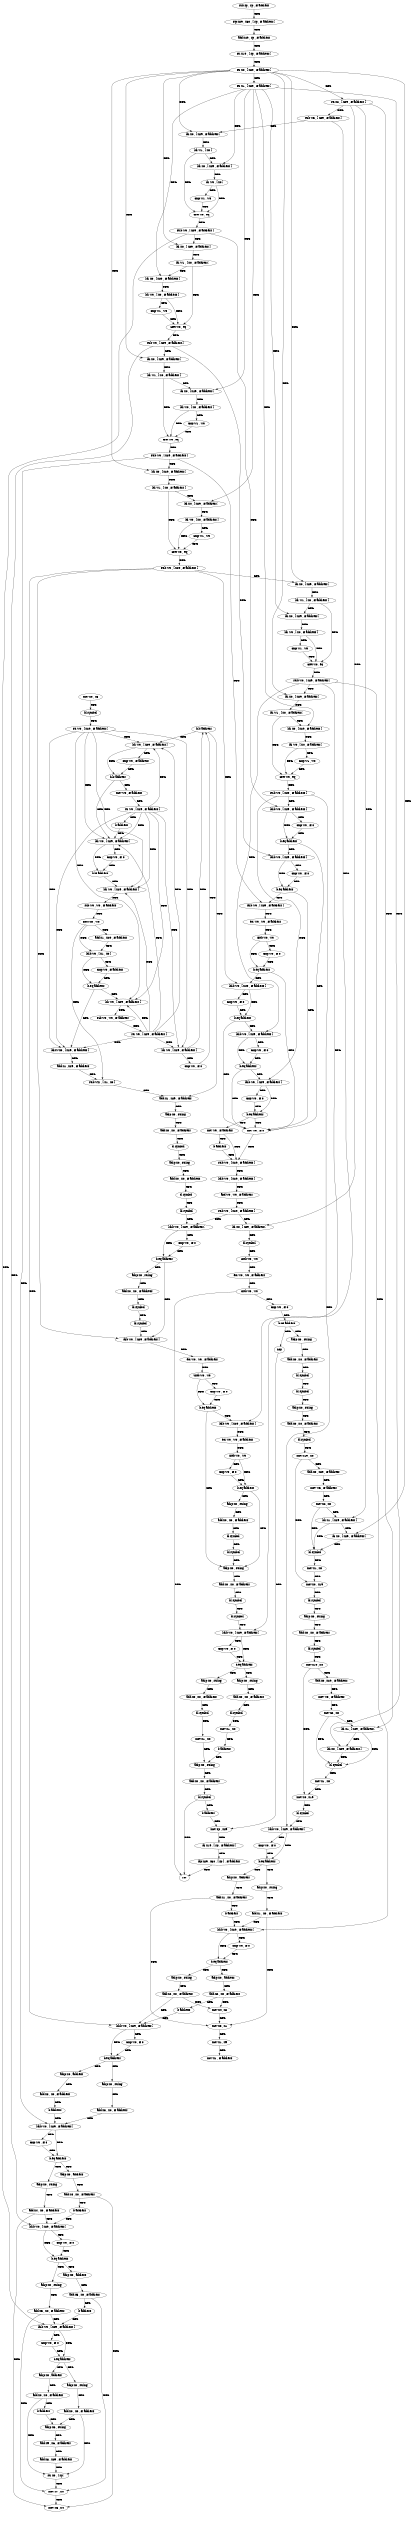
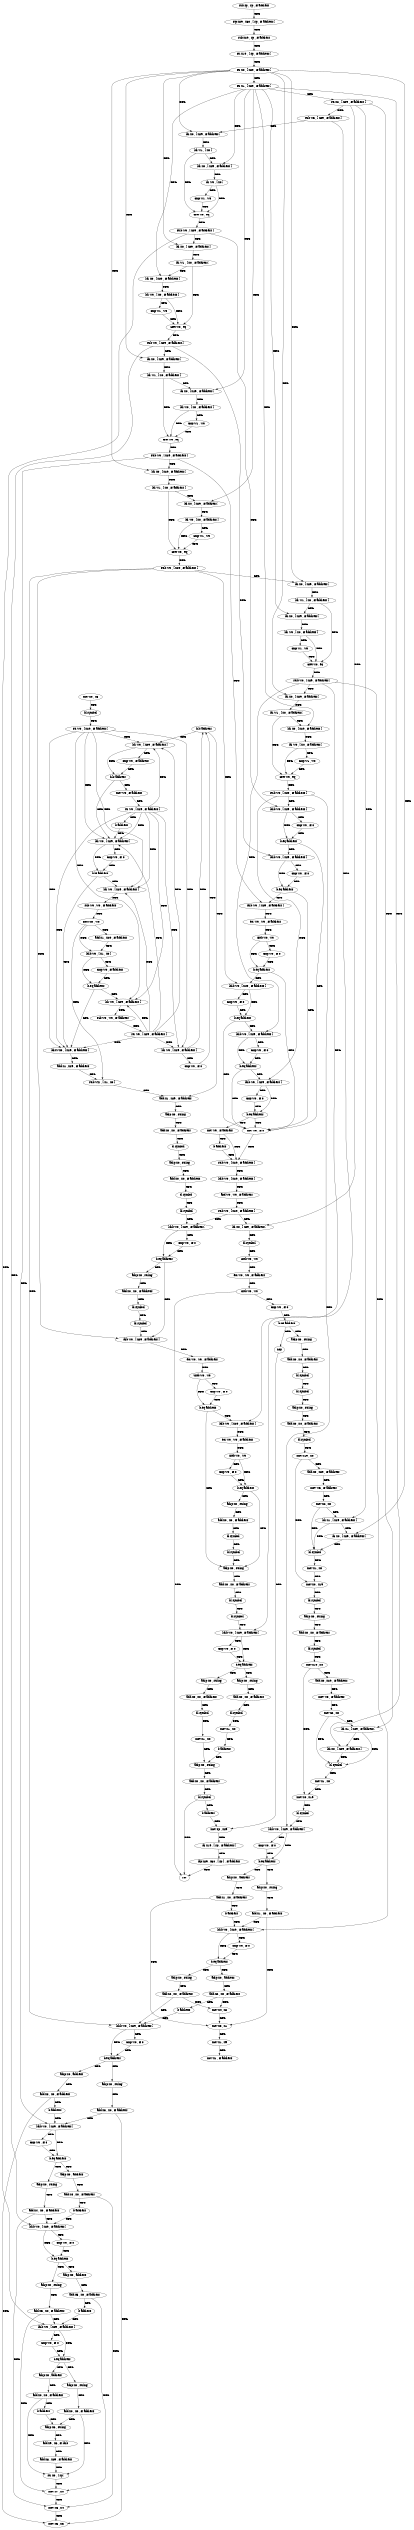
(254, 38) -> (254, 38)
(308, 82) -> (300, 94)
none -> (63, 957)
(55, 2444) -> (55, 2444)
none -> (56, 2524)
